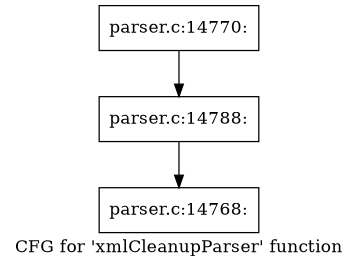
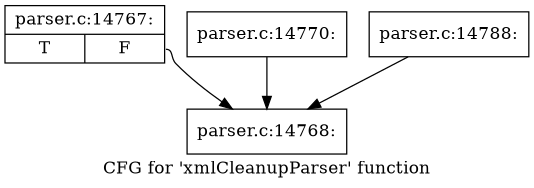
none -> (85, 34)
(179, 67) -> (267, 77)
